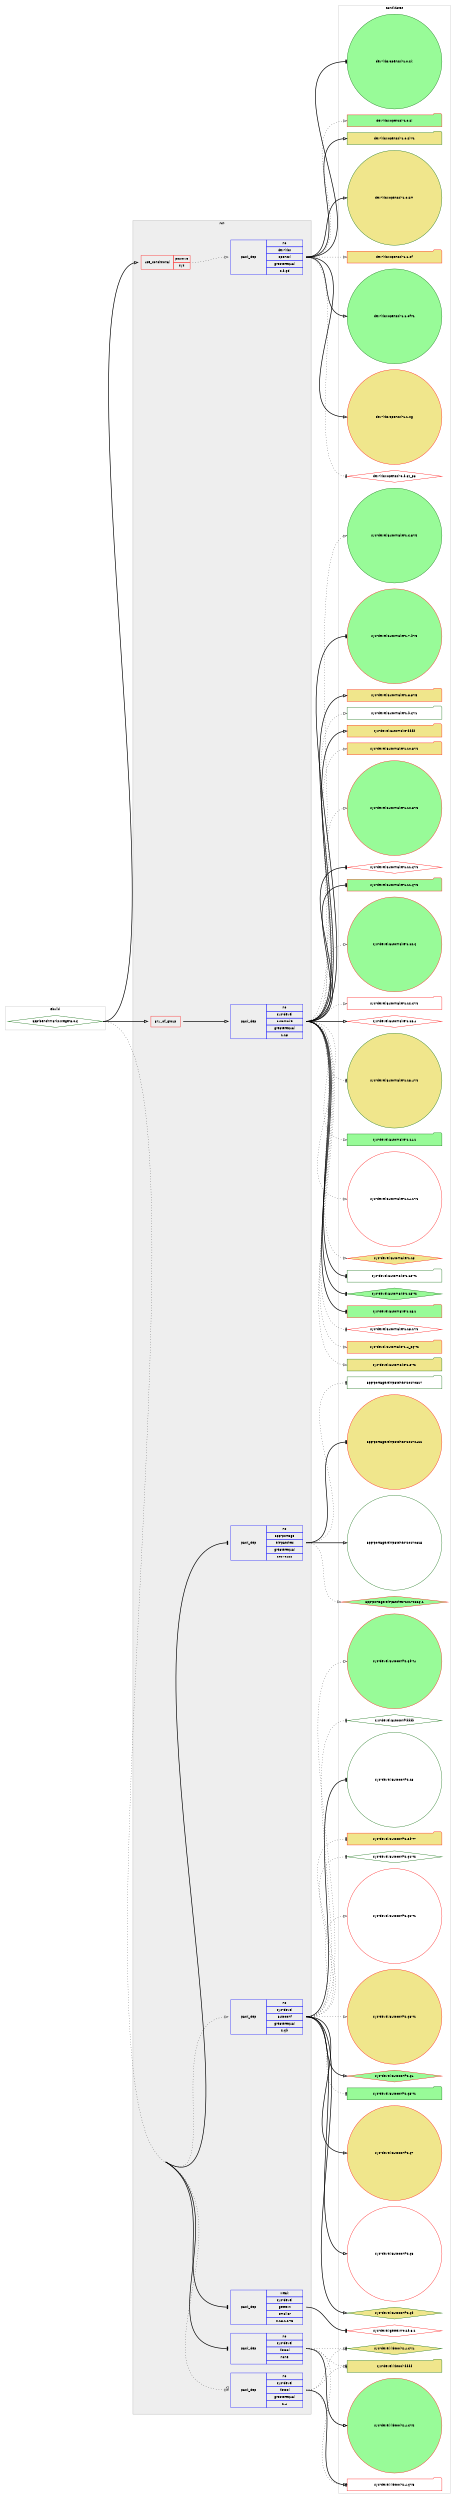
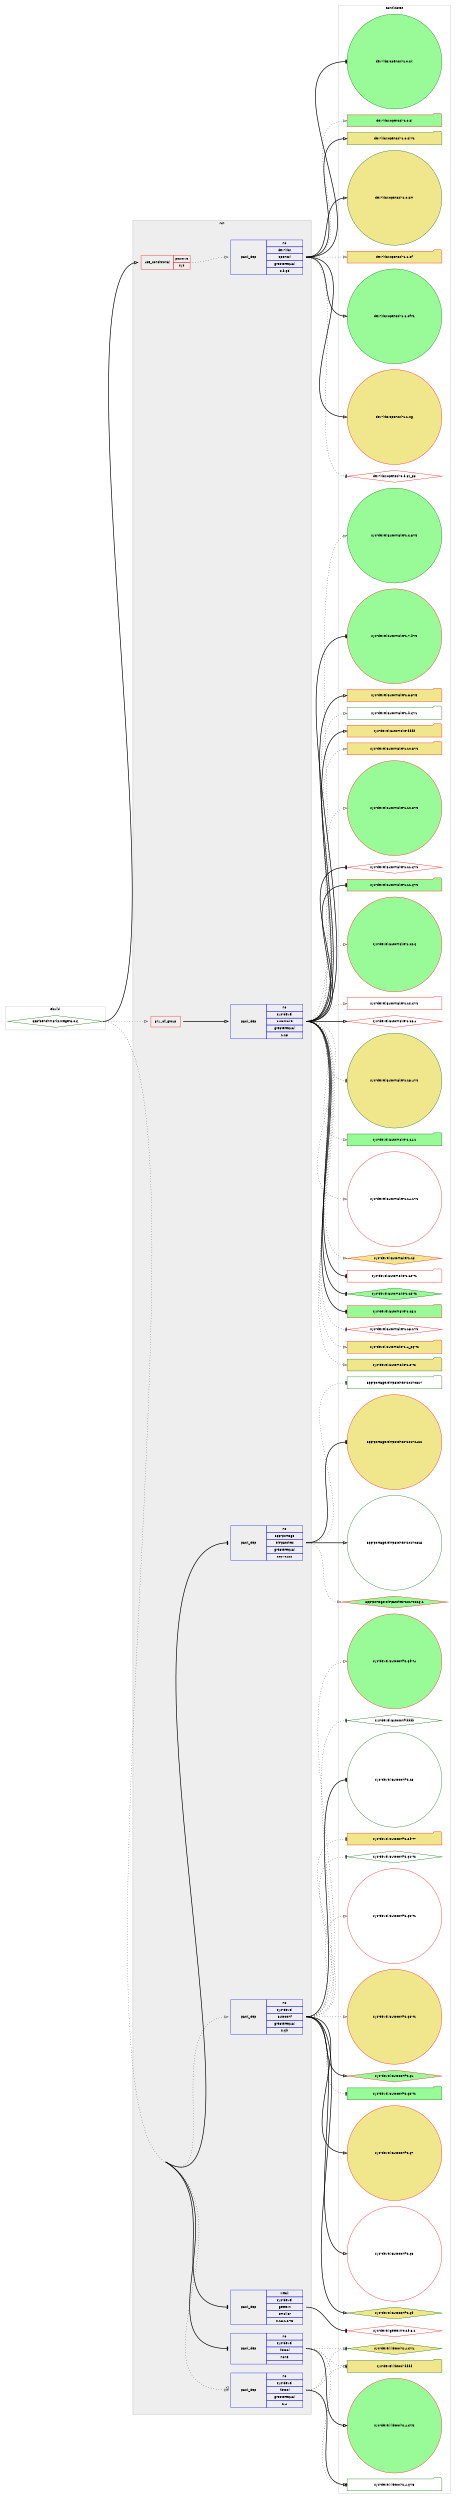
(124, 1021) -> (124, 1021)
(395, 1276) -> (395, 1276)
(395, 2485) -> (395, 2485)
